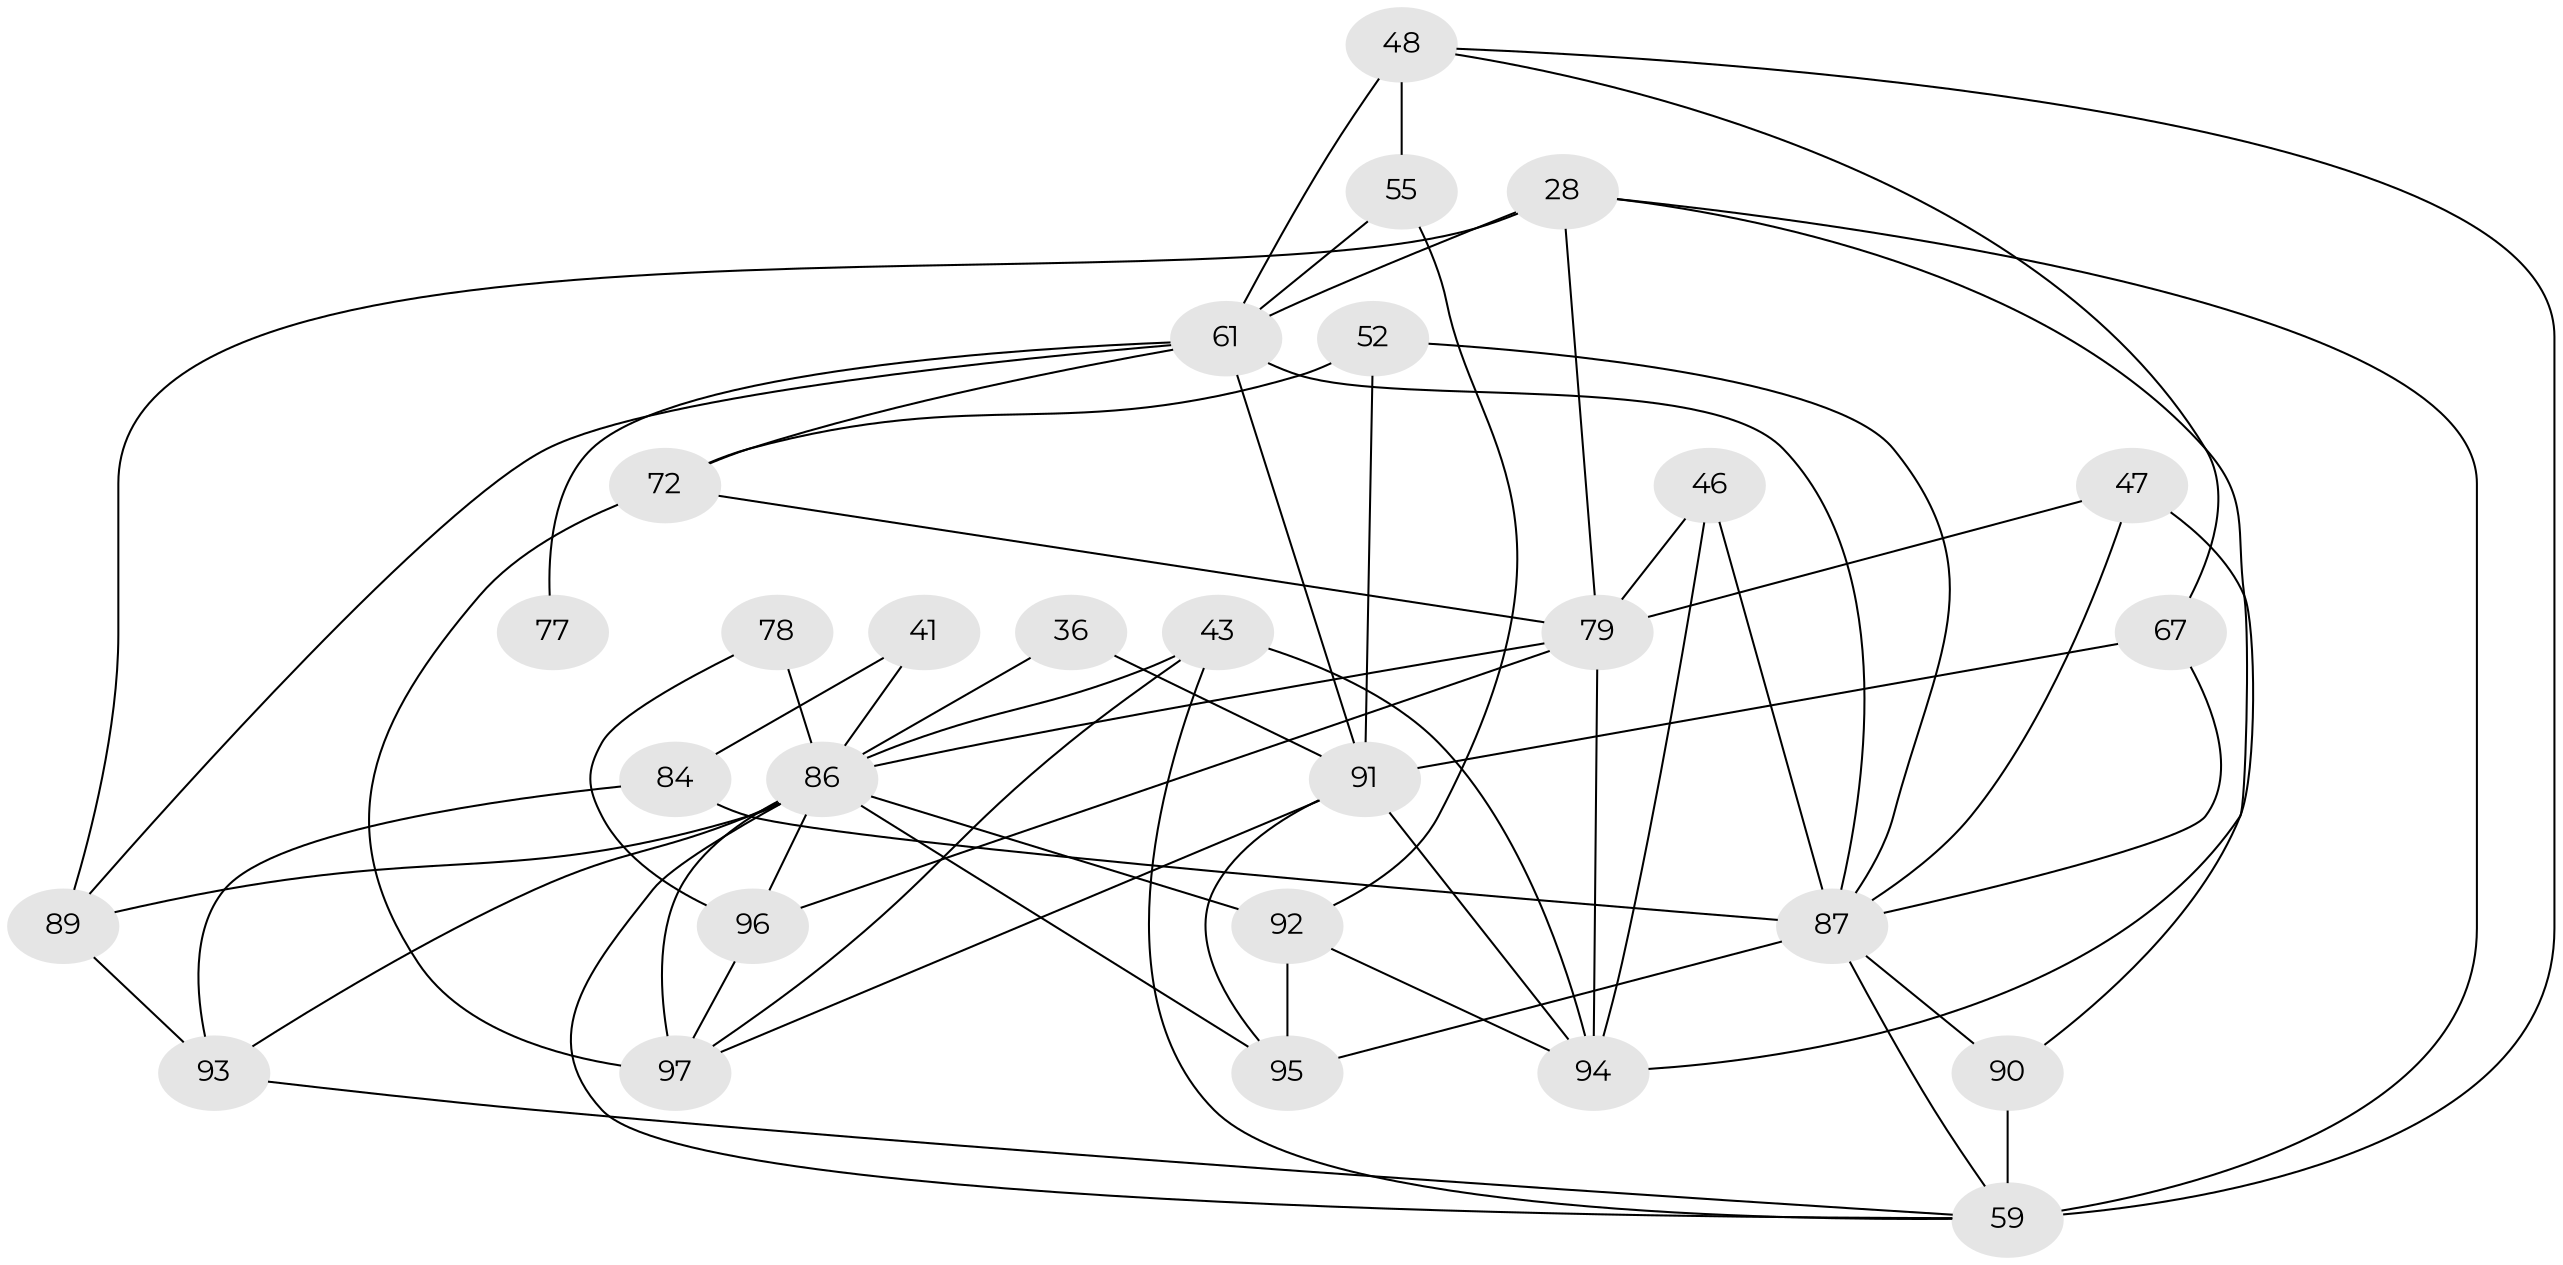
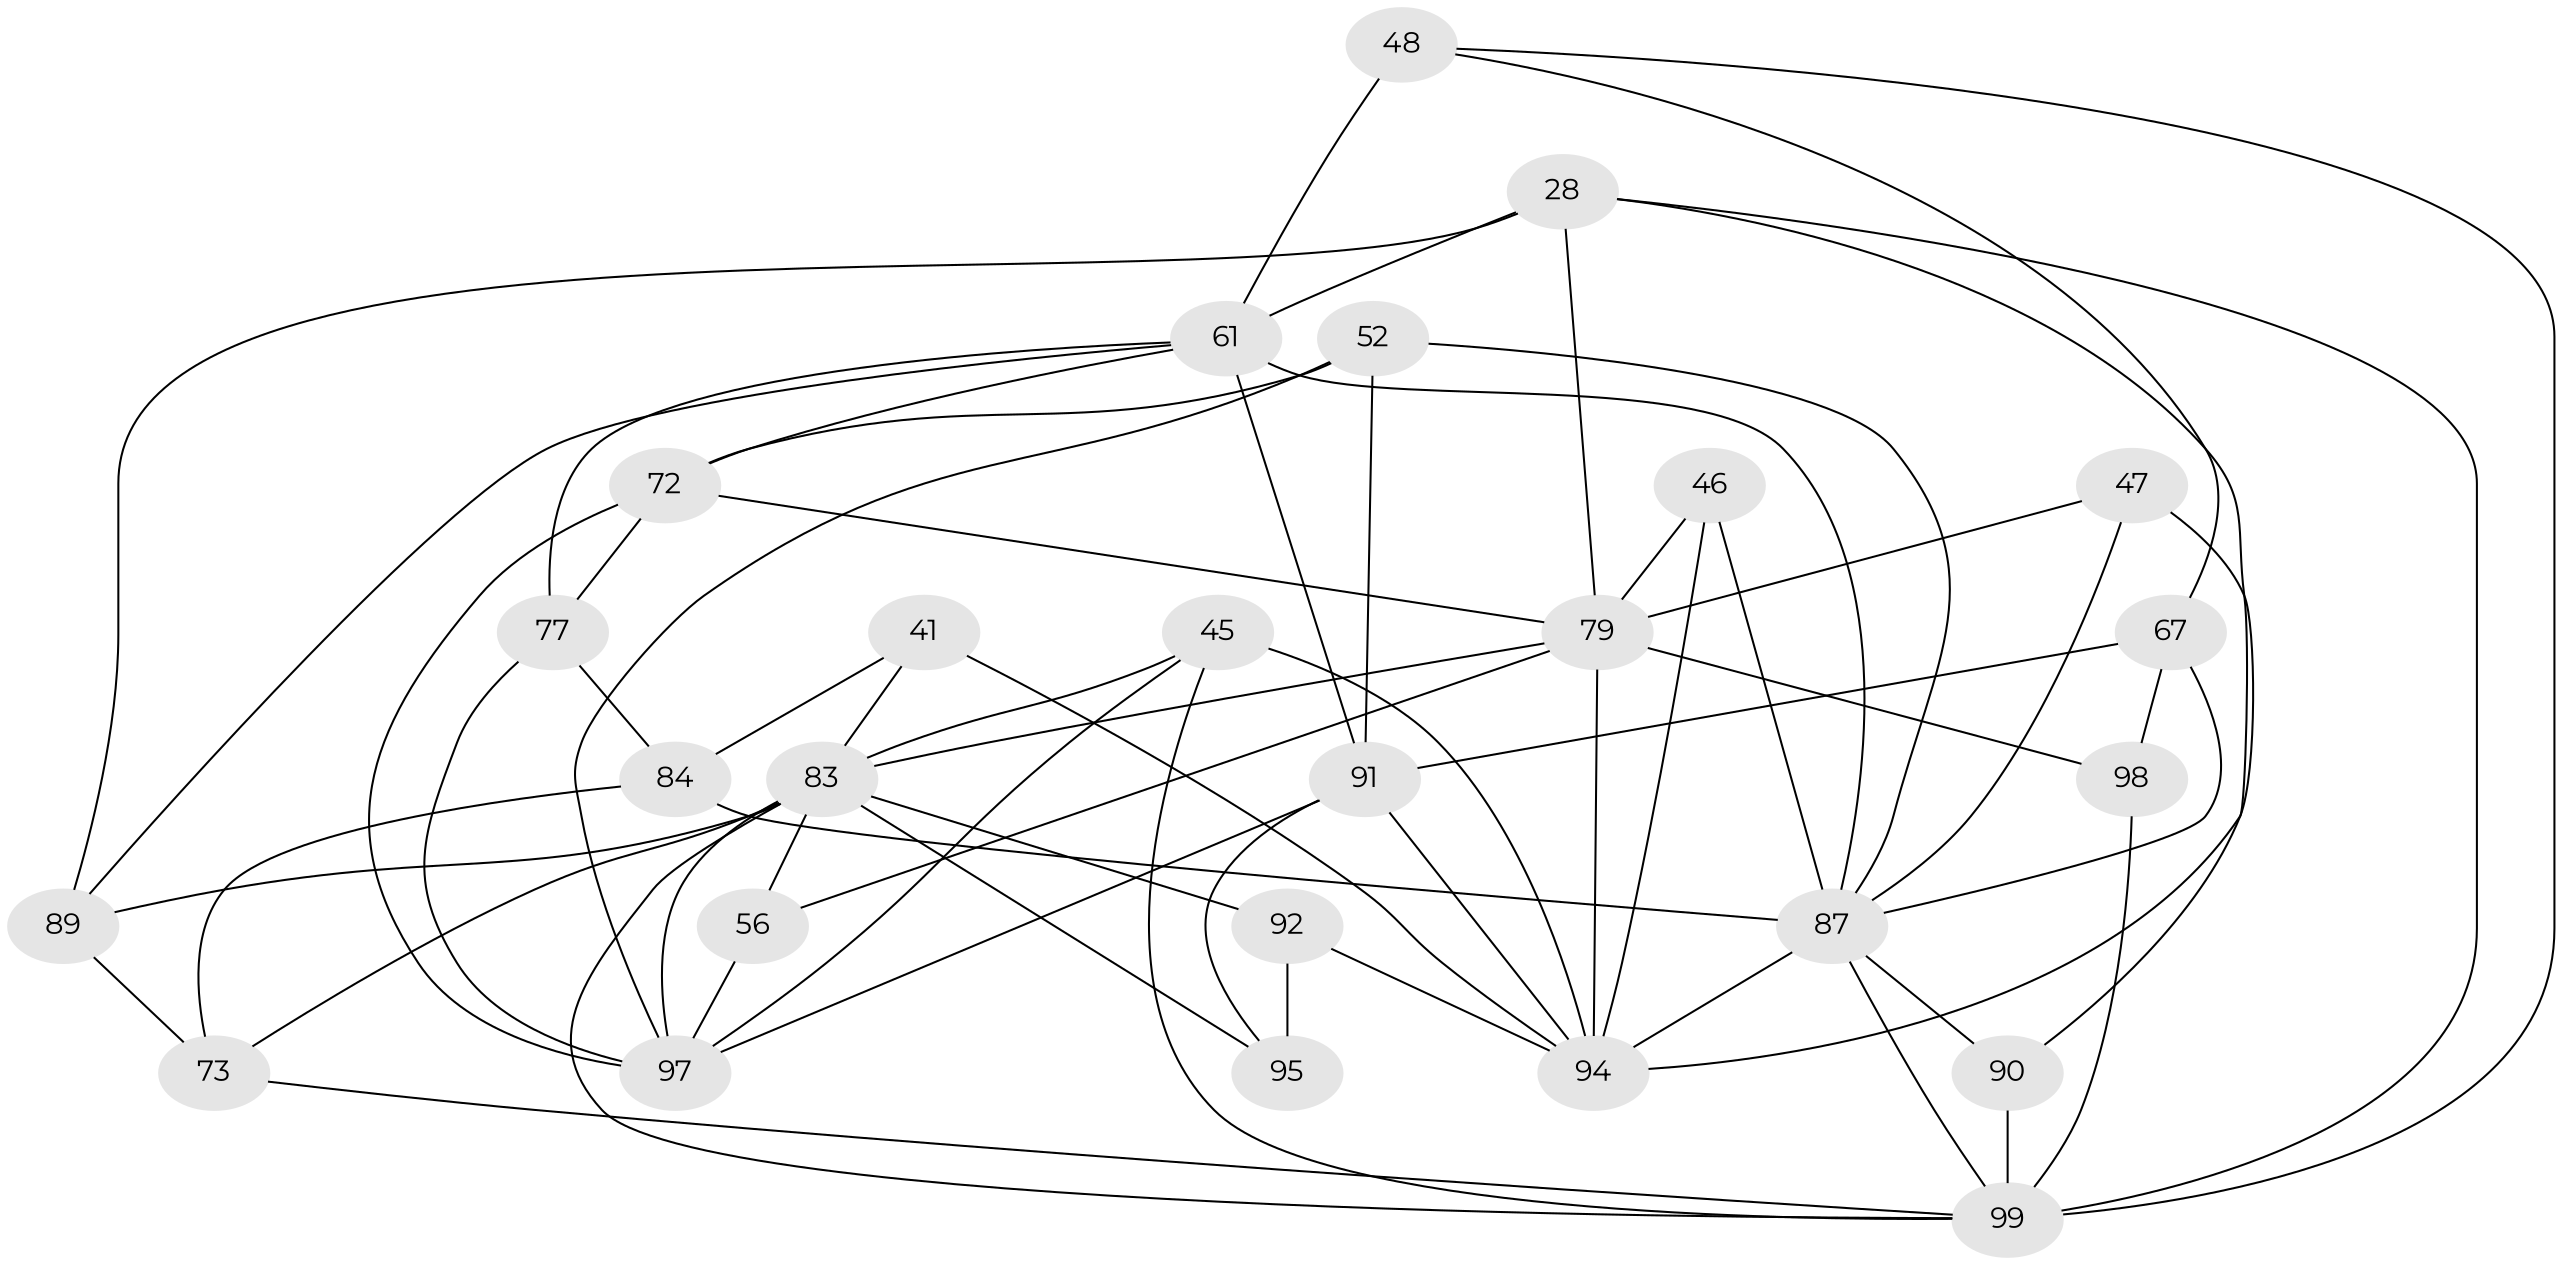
(1402, 192) -> none
none -> (776, 550)
none -> (609, 559)
(777, 632) -> none
(1071, 632) -> none
(1218, 632) -> (1218, 632)
none -> (616, 708)
(822, 779) -> (822, 779)
none -> (2132, 779)
none -> (1290, 841)
none -> (429, 900)
(753, 926) -> (753, 926)
(1560, 1000) -> (1713, 1000)
(214, 1073) -> (214, 1073)
(2008, 1220) -> (2008, 1220)
